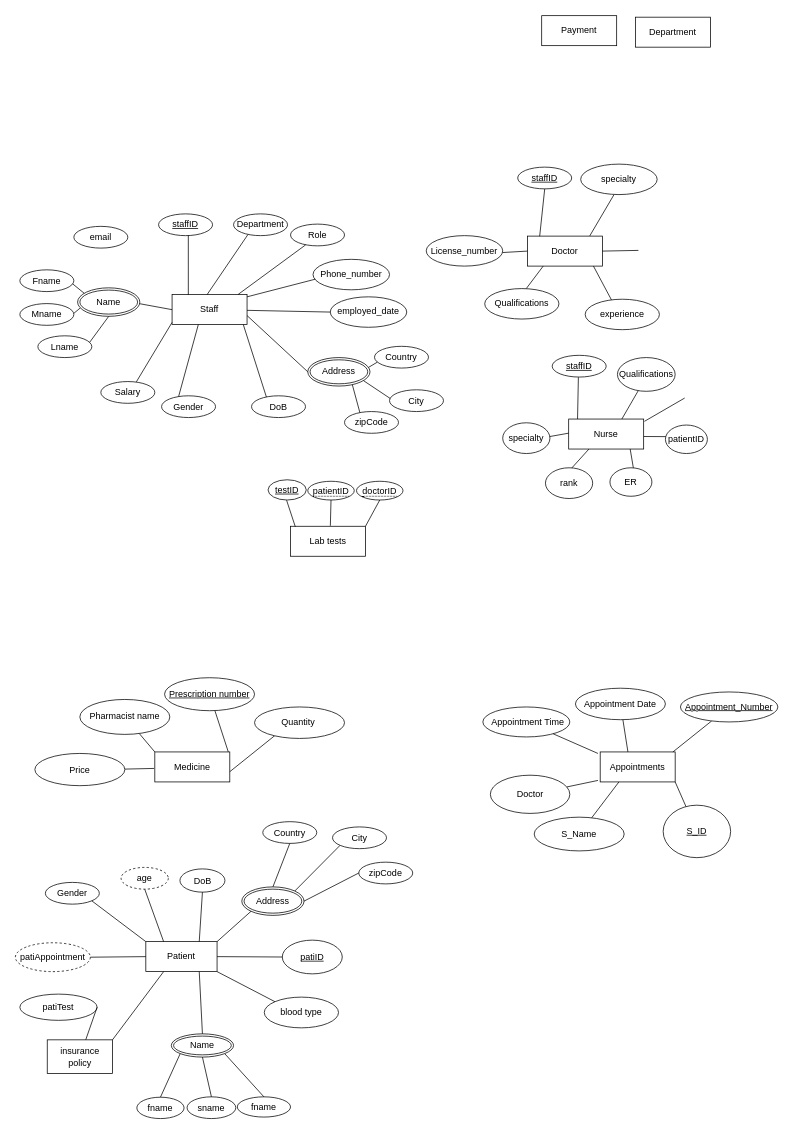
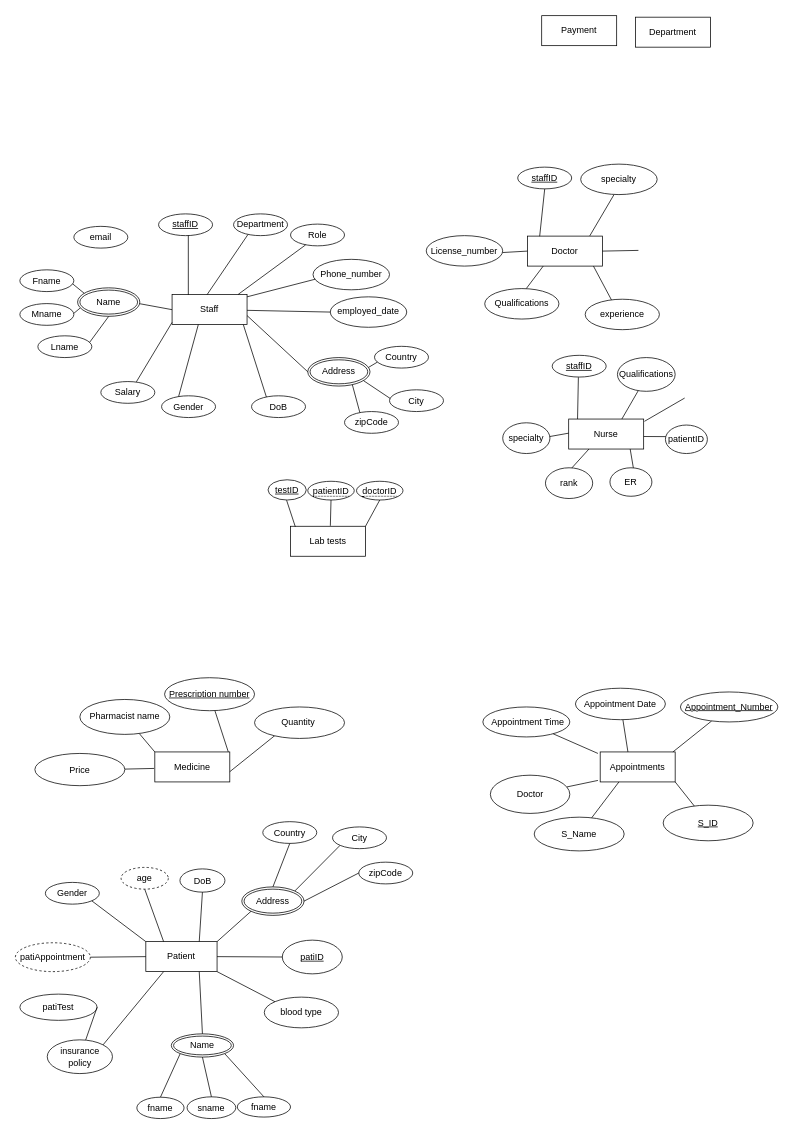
(697, 831) -> (708, 823)
(80, 1057) -> (80, 1057)
